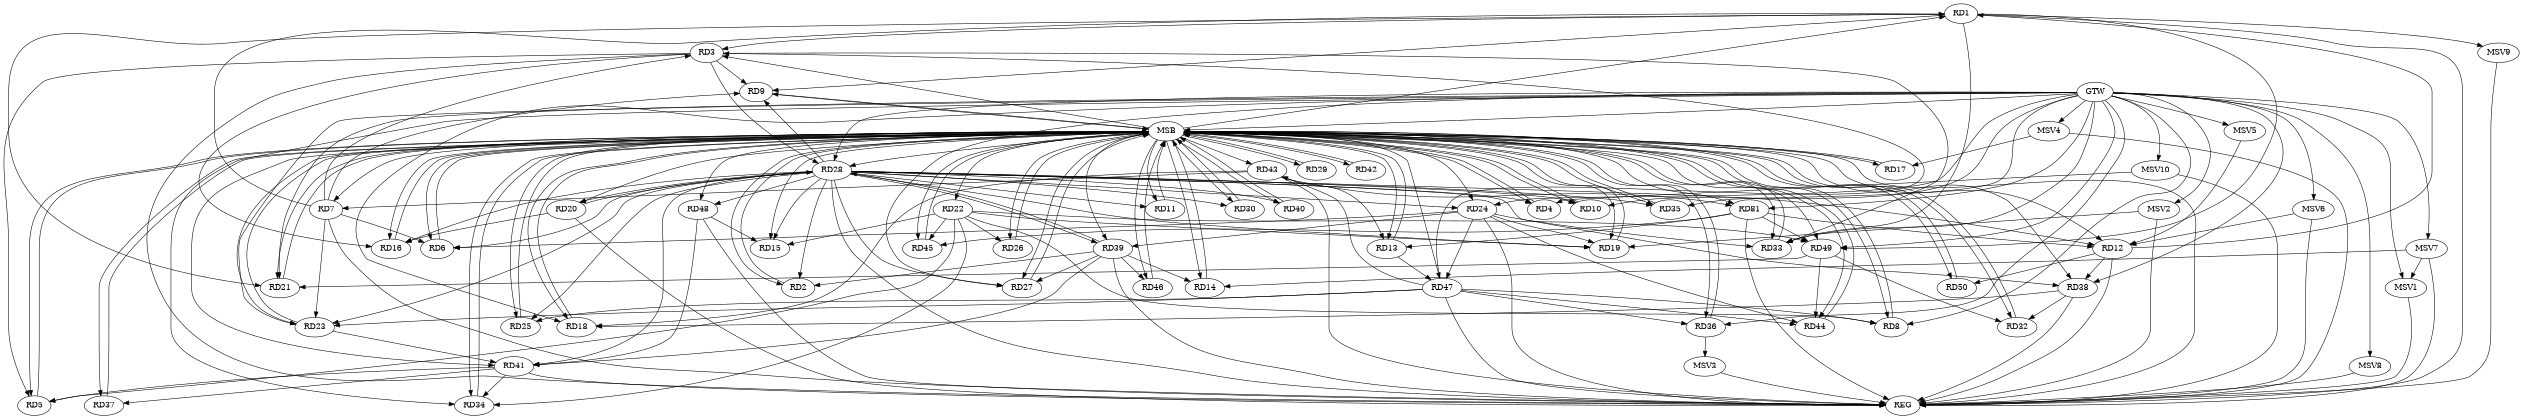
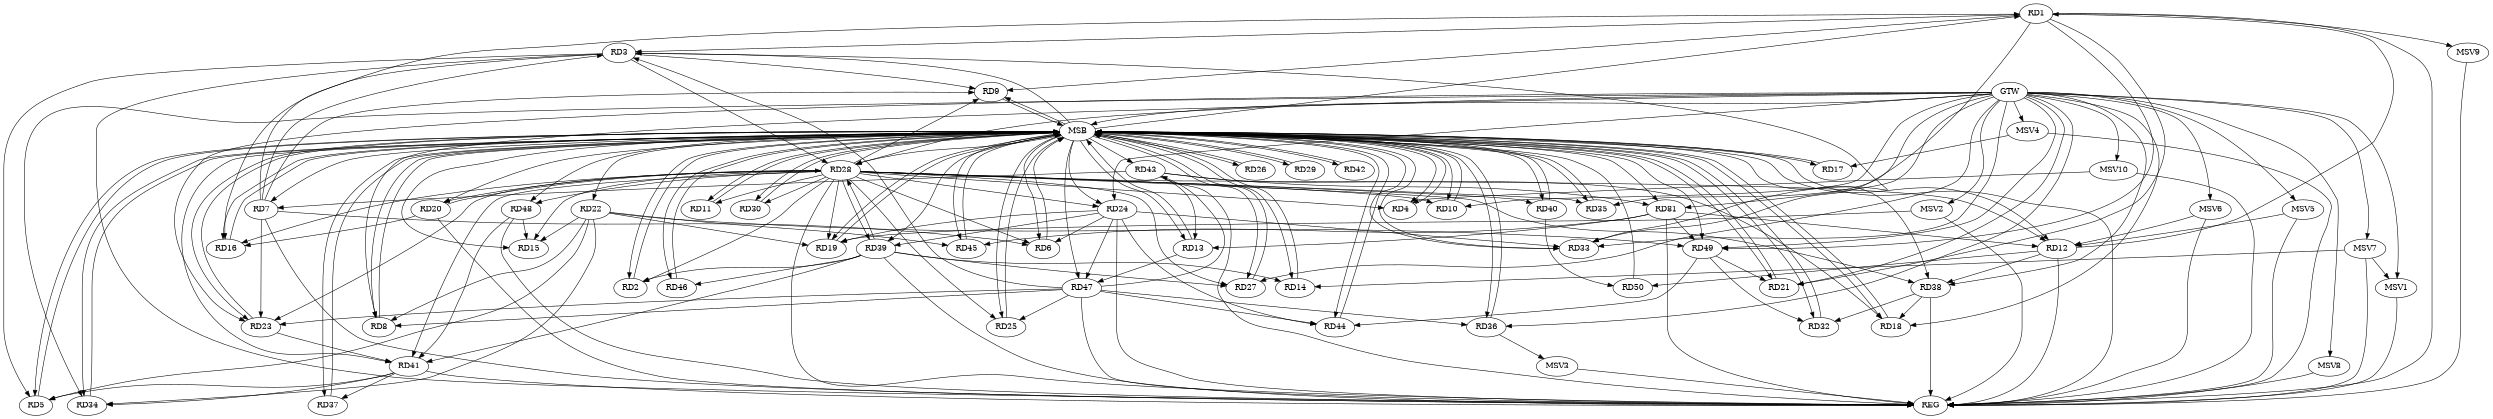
(1752, 166) -> (1563, 267)
(980, 228) -> none
none -> (2249, 381)
